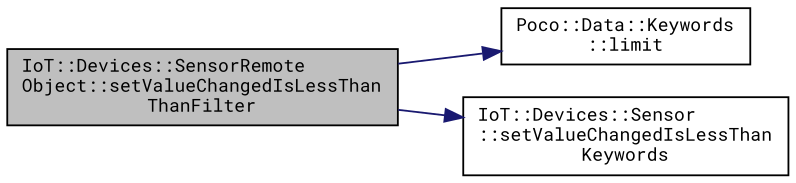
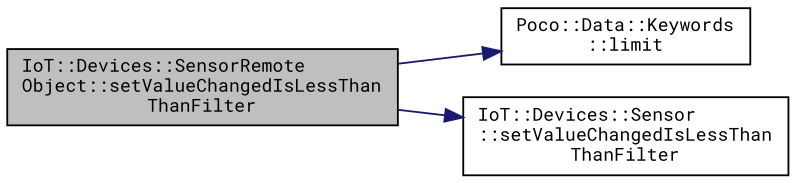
(626, 136) -> (626, 136)
